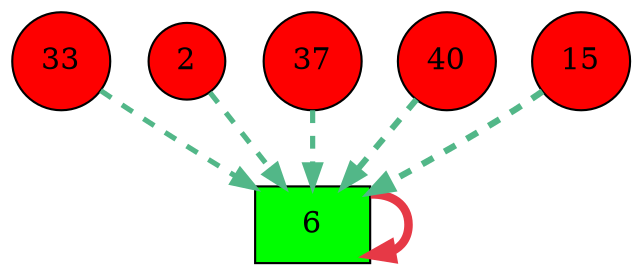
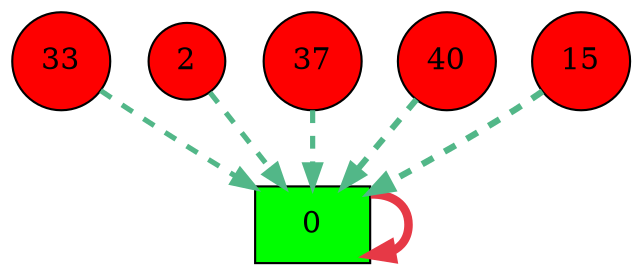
(313, 225) -> (313, 225)
